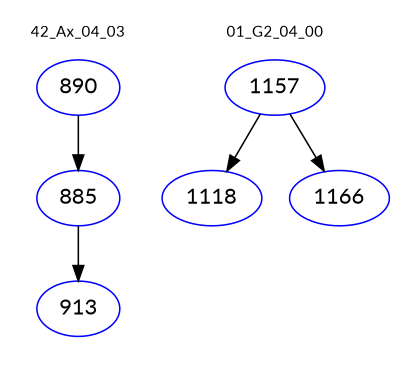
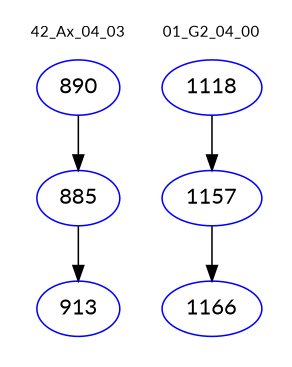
(248, 136) -> (212, 135)
